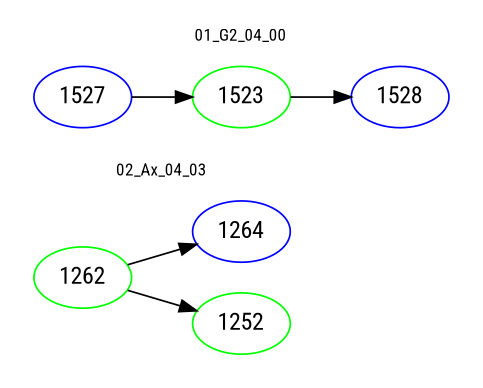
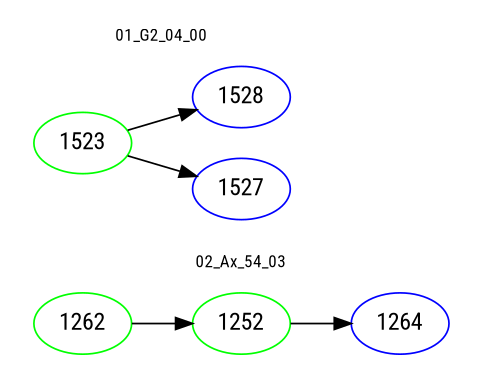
(154, 97) -> (154, 164)
(162, 171) -> (241, 263)
(154, 257) -> (312, 324)
